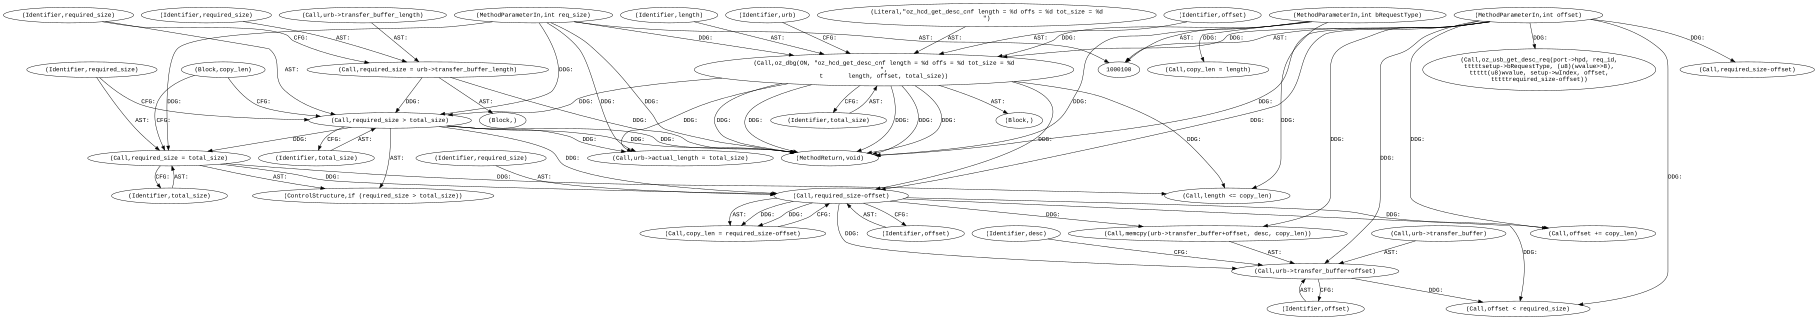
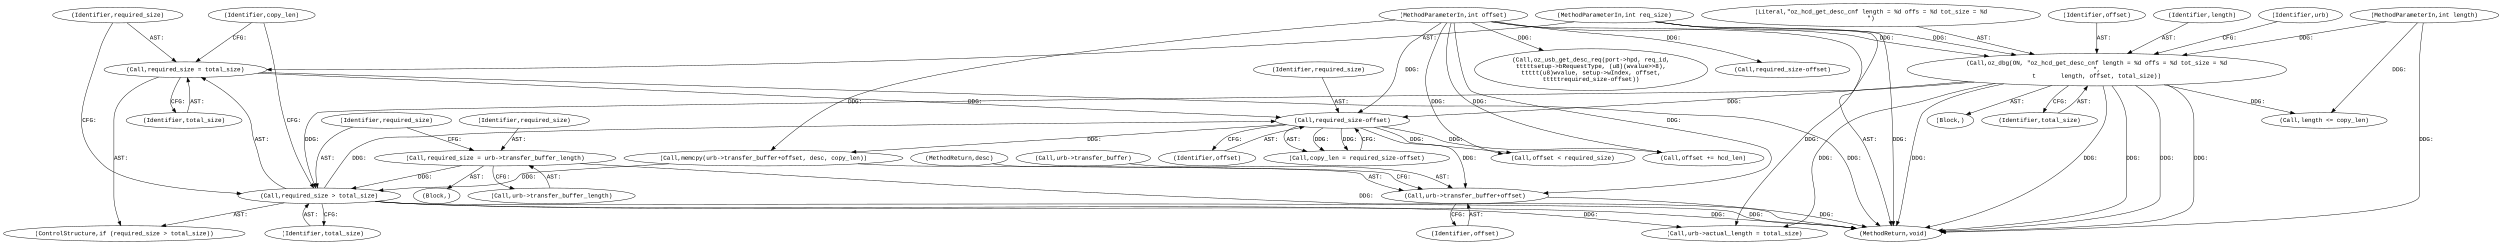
(1358, 15) -> (2424, 15)
(223, 70) -> (262, 15)
(1119, 70) -> none
(1208, 70) -> none
(535, 98) -> (525, 173)
(176, 102) -> (1432, 38)
(1268, 102) -> (1872, 139)
(302, 139) -> (264, 139)
none -> (496, 181)
(694, 185) -> (1053, 96)
(1016, 234) -> (959, 158)
(1593, 234) -> (1703, 158)
(1415, 290) -> (1674, 202)
